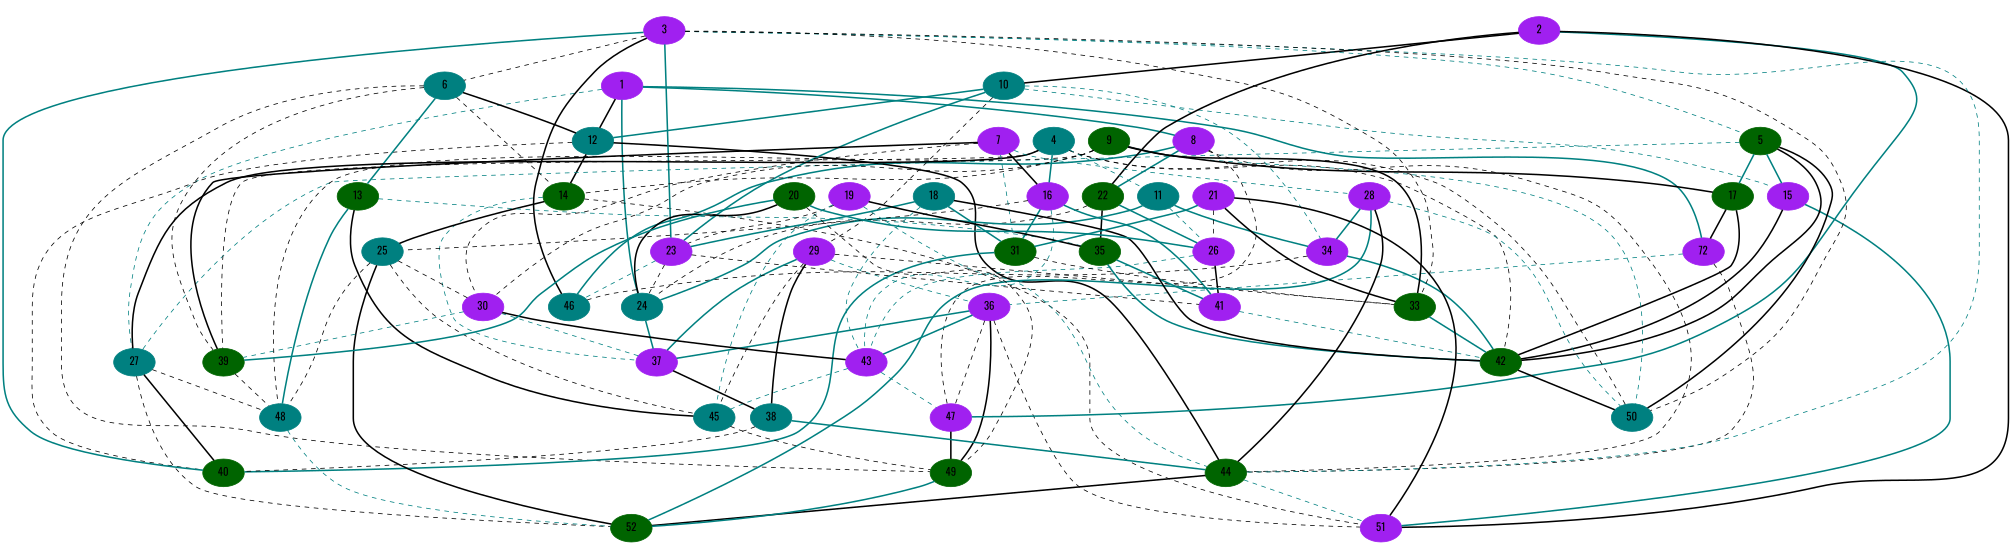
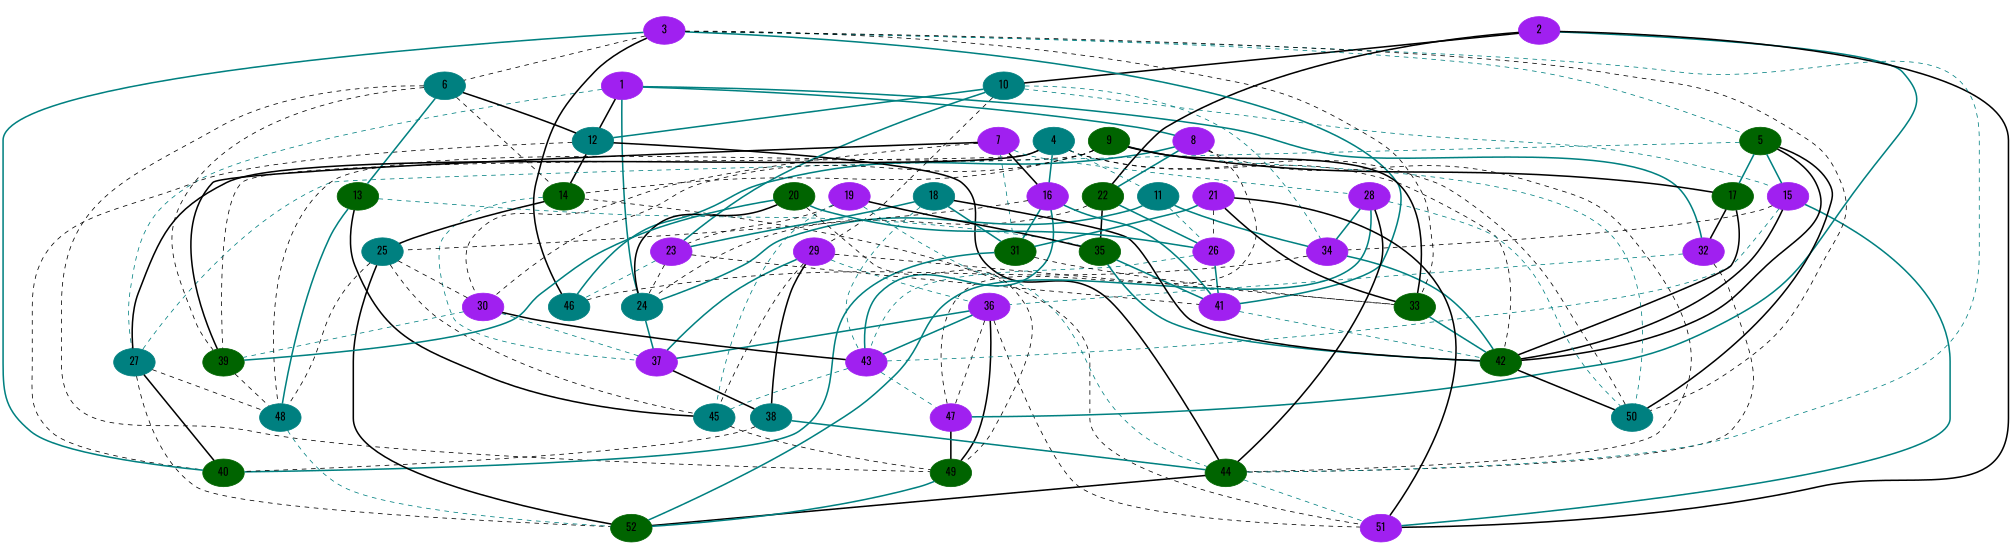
(668, 141) -> (1169, 84)
none -> (1561, 236)
(1704, 252) -> (1704, 252)
(1216, 273) -> (1216, 273)
(891, 285) -> (891, 285)
none -> (1372, 329)
